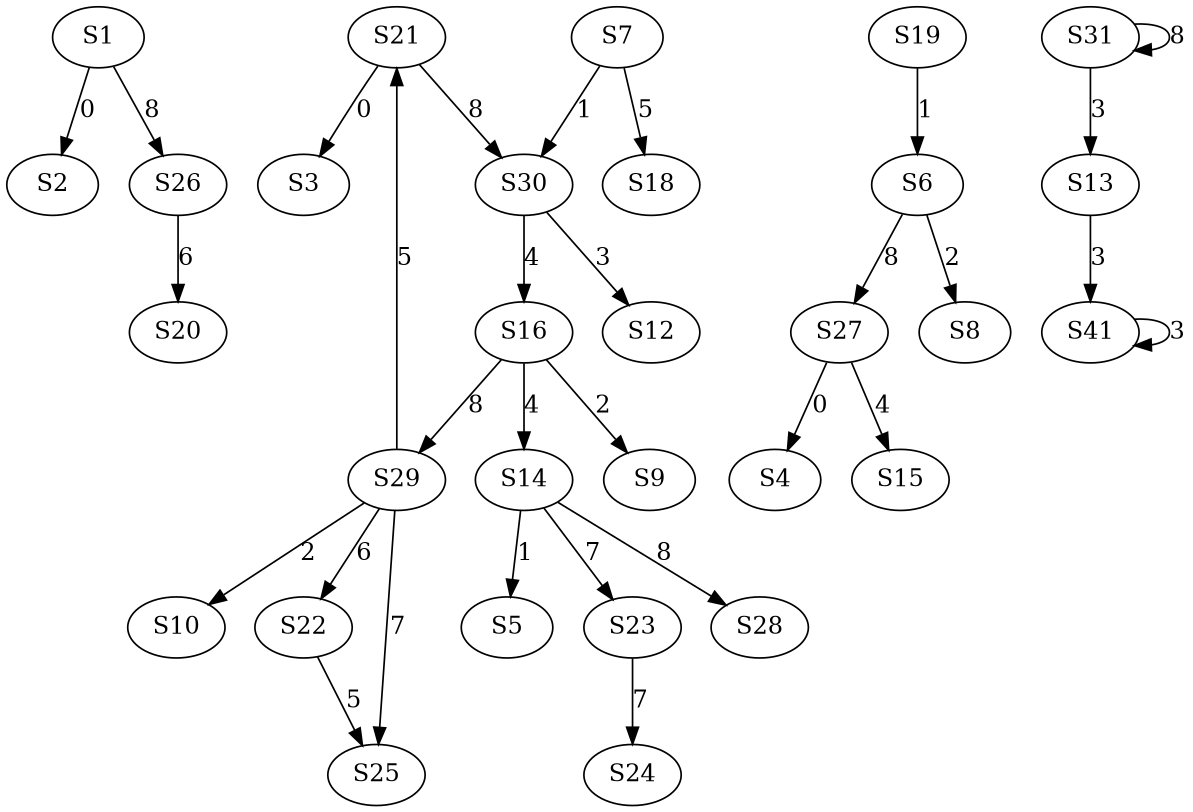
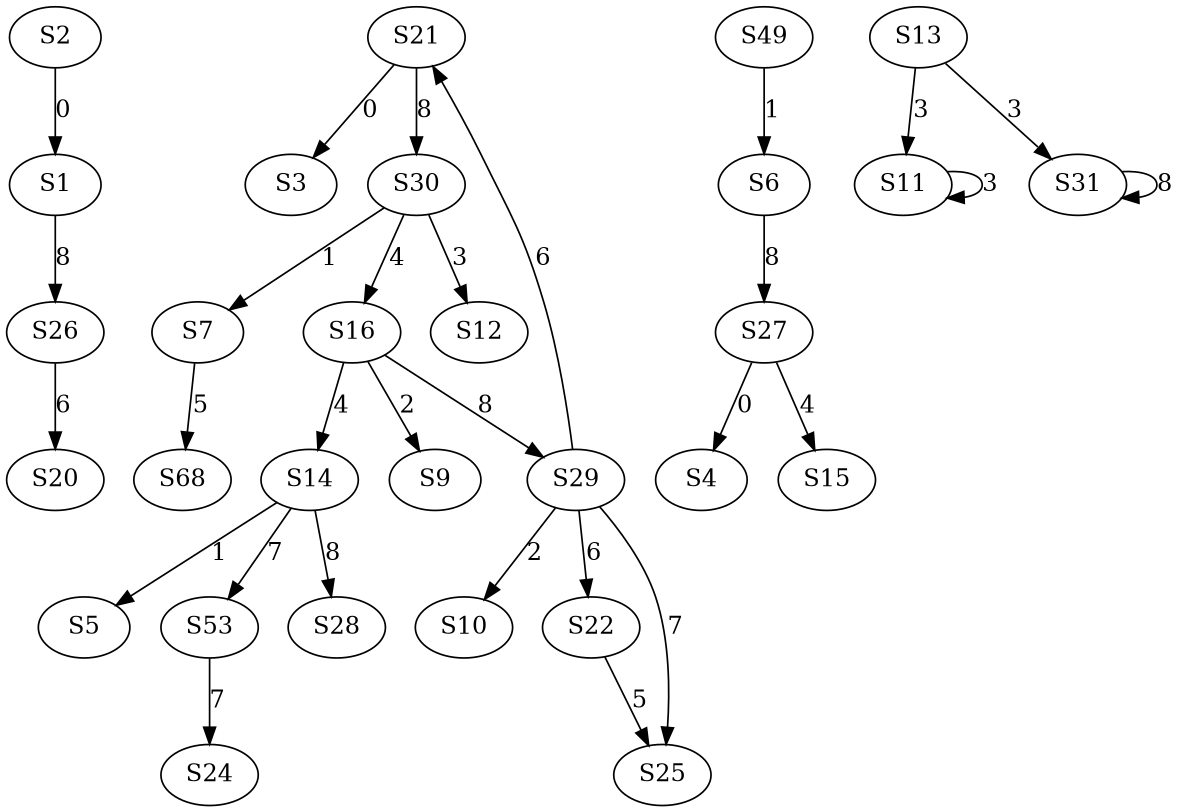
(917, 37) -> (764, 37)
(78, 103) -> (55, 103)
(1090, 103) -> (992, 105)
(575, 104) -> (314, 254)
(651, 185) -> (182, 480)
(405, 259) -> (544, 259)
(965, 332) -> none
(1090, 332) -> (903, 185)
(633, 627) -> (210, 627)
